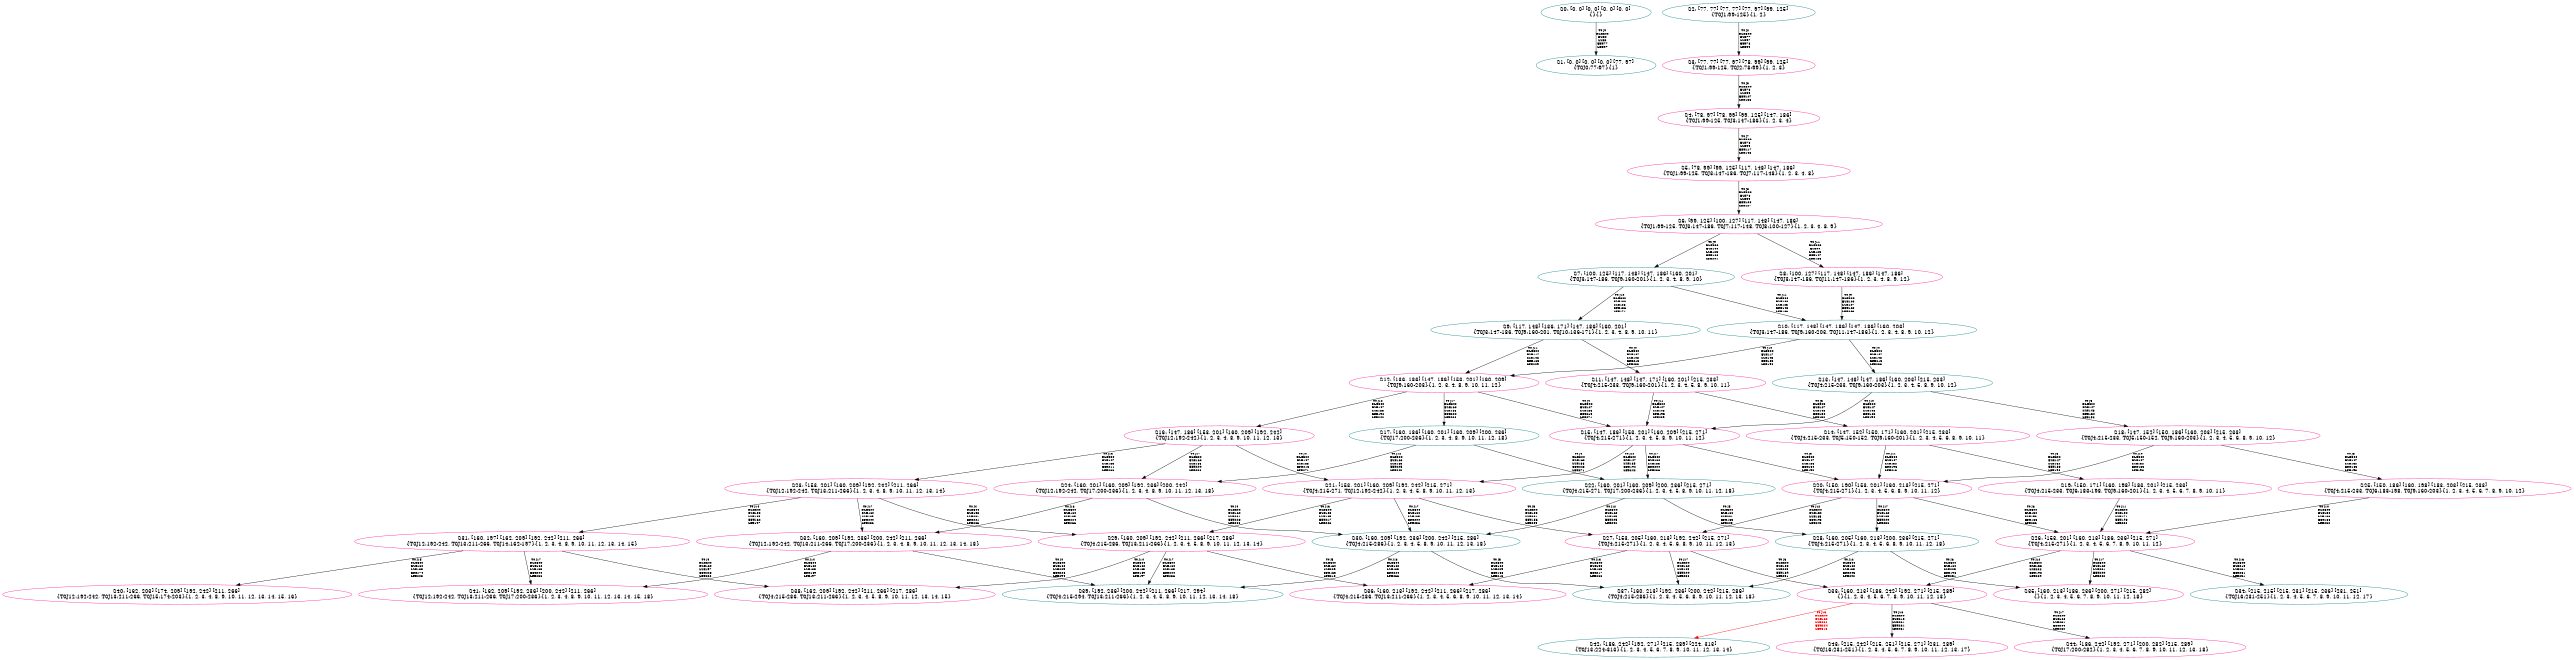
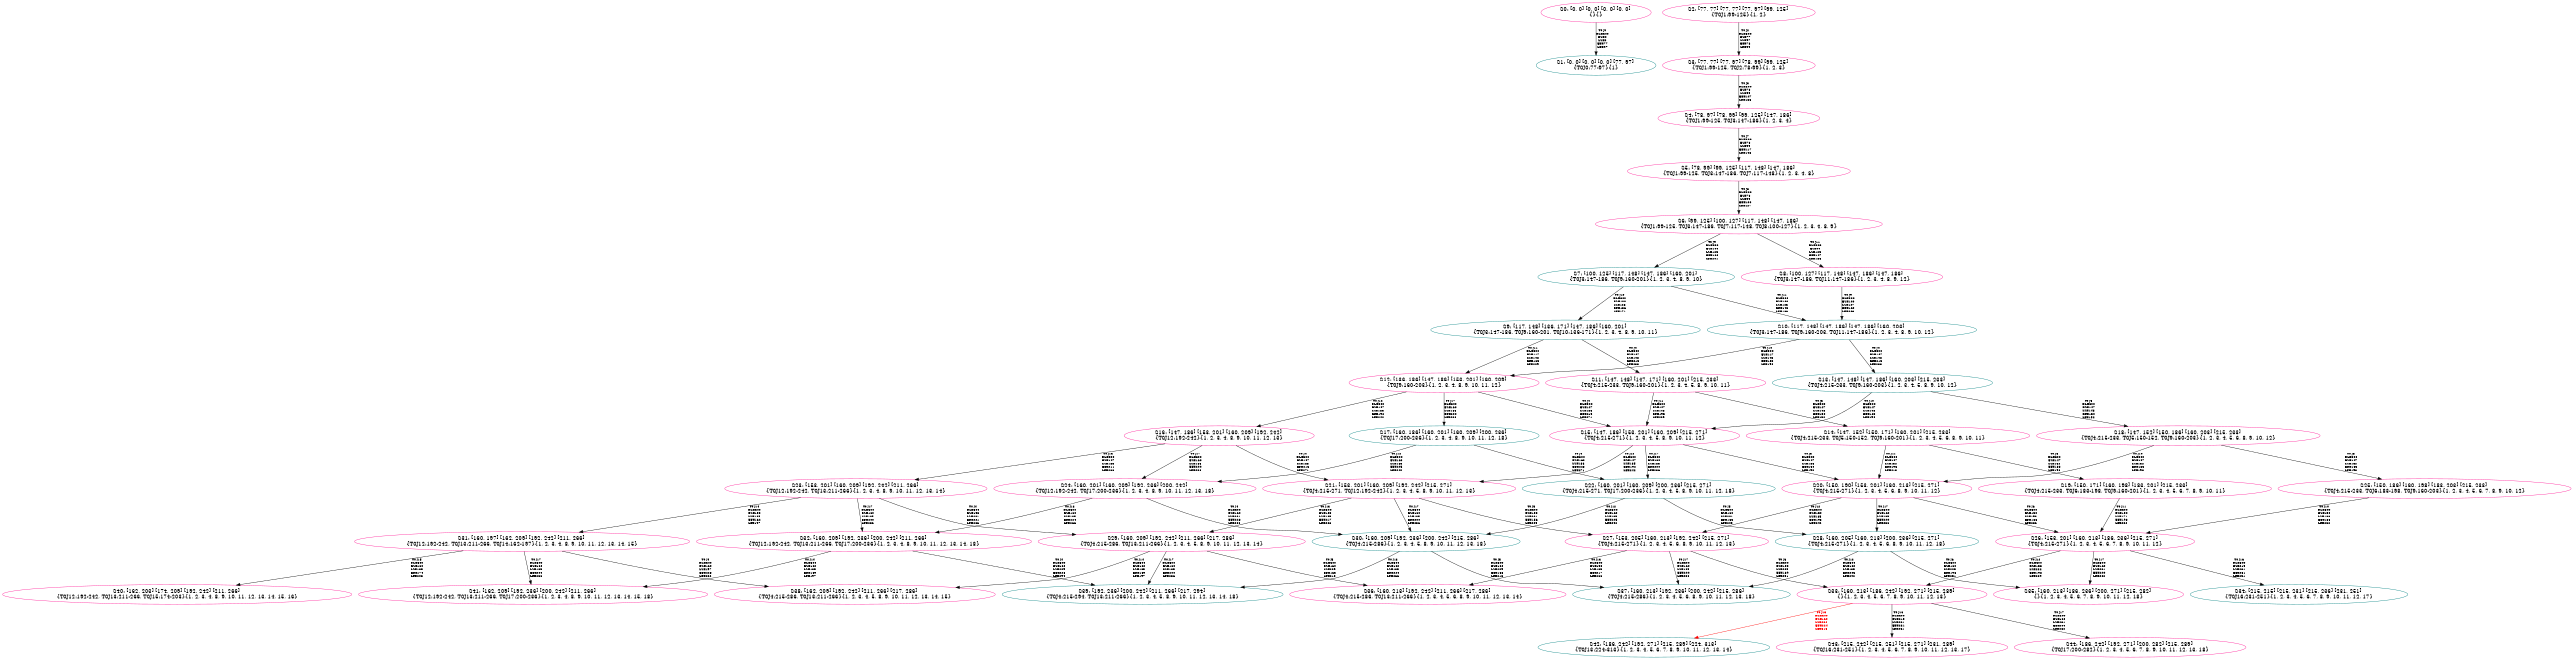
(1596, 12) -> (1596, 12)
(1739, 12) -> (1739, 12)
